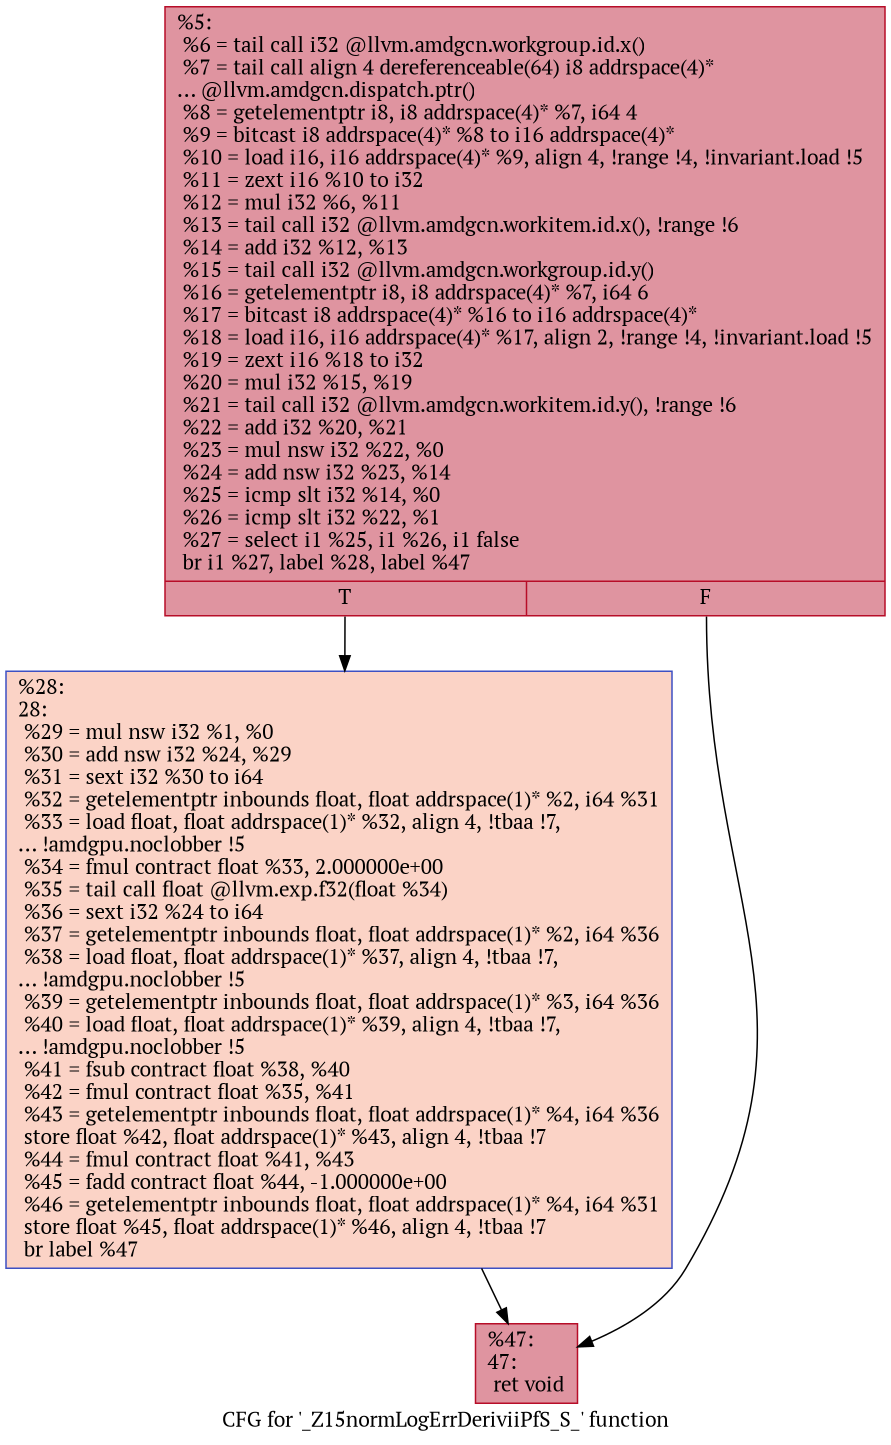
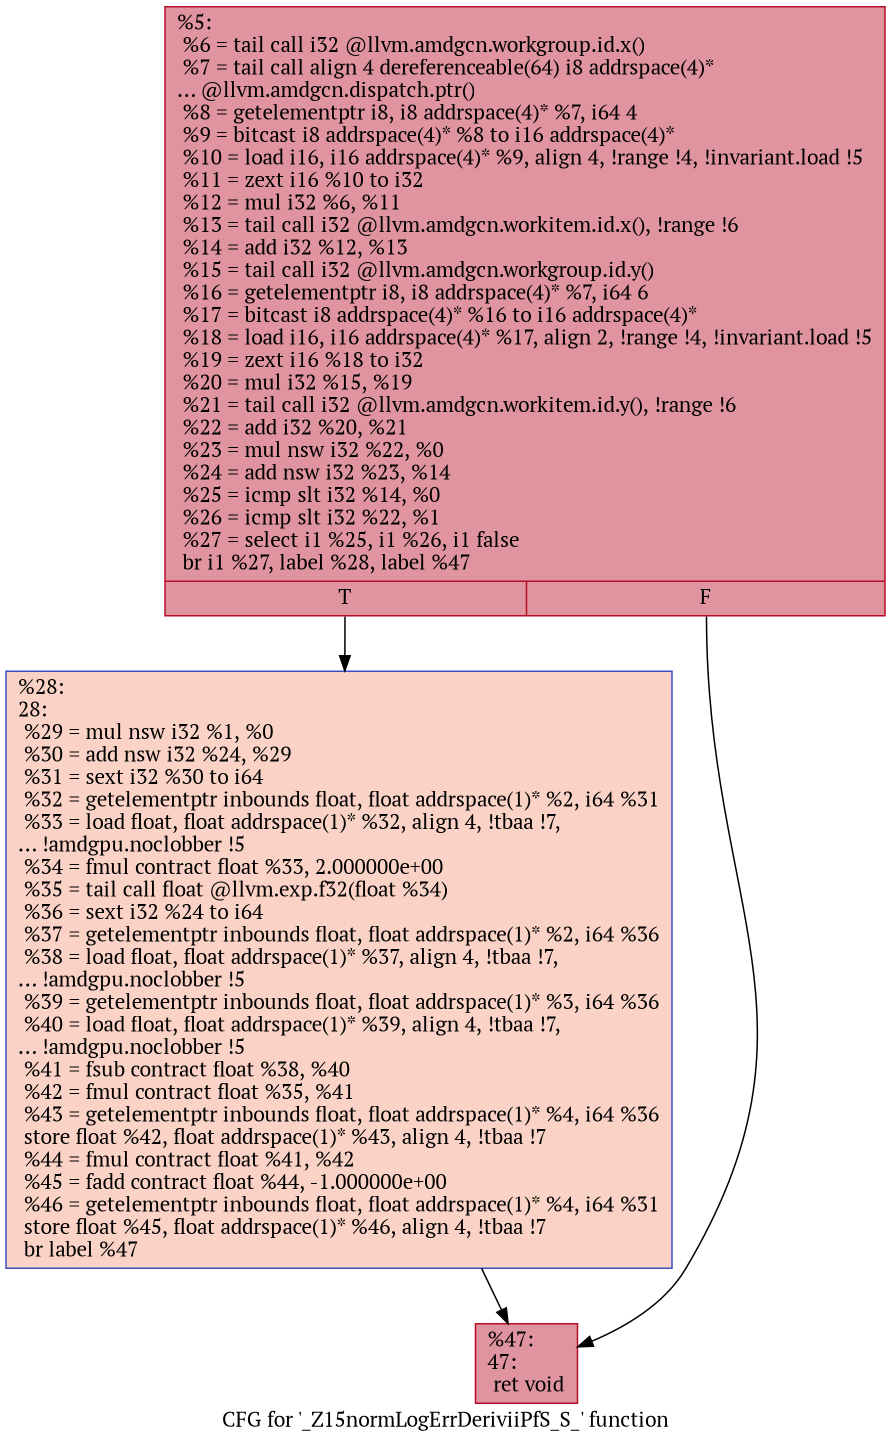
(187, 1160) -> (187, 1160)
